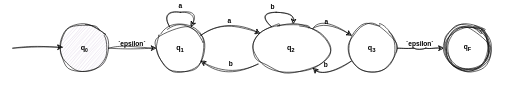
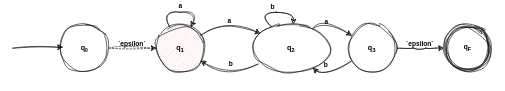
(84, 48) -> (84, 48)
(131, 48) -> (131, 48)
(180, 48) -> (180, 48)
